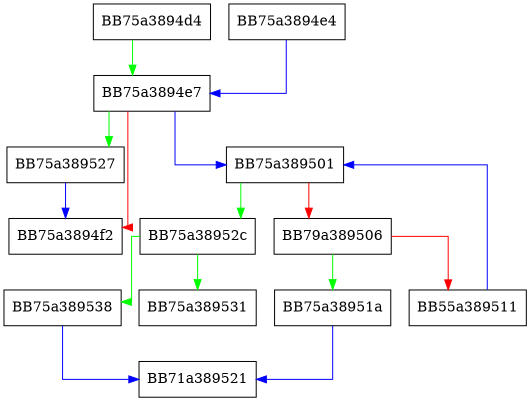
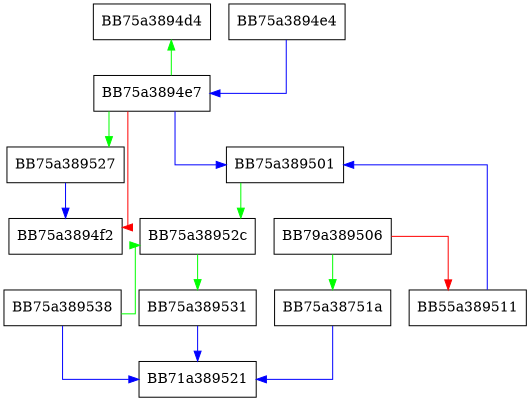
(133, 53) -> (171, 63)
(309, 196) -> none
(132, 265) -> (135, 286)
(333, 308) -> (333, 308)
none -> (198, 339)
